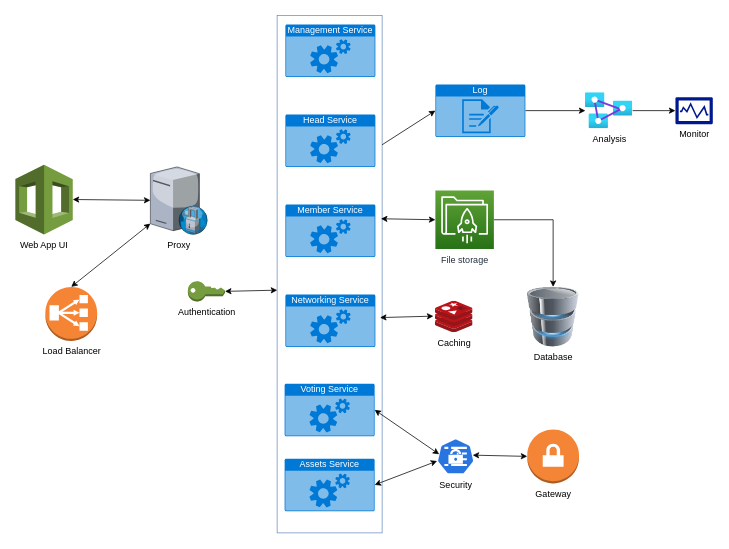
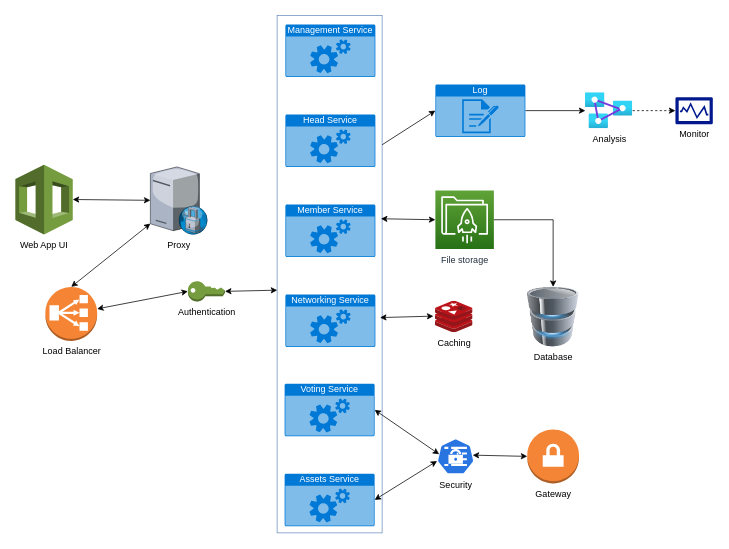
(651, 111) -> (651, 111)
none -> (143, 300)
(330, 485) -> (330, 500)
